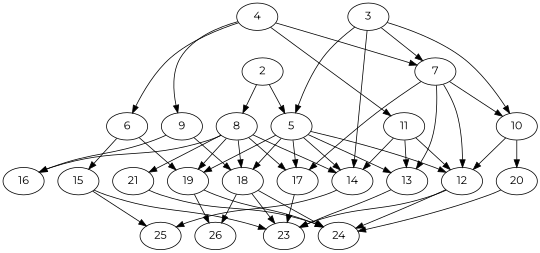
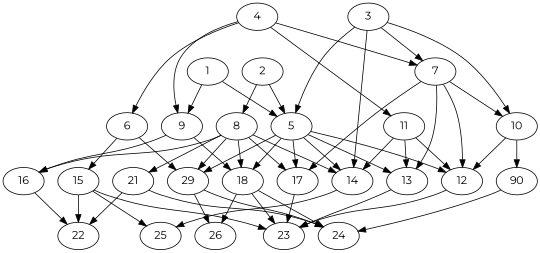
none -> (208, 72)
(188, 181) -> (188, 181)
(517, 181) -> (517, 181)
(403, 209) -> none
none -> (78, 236)
